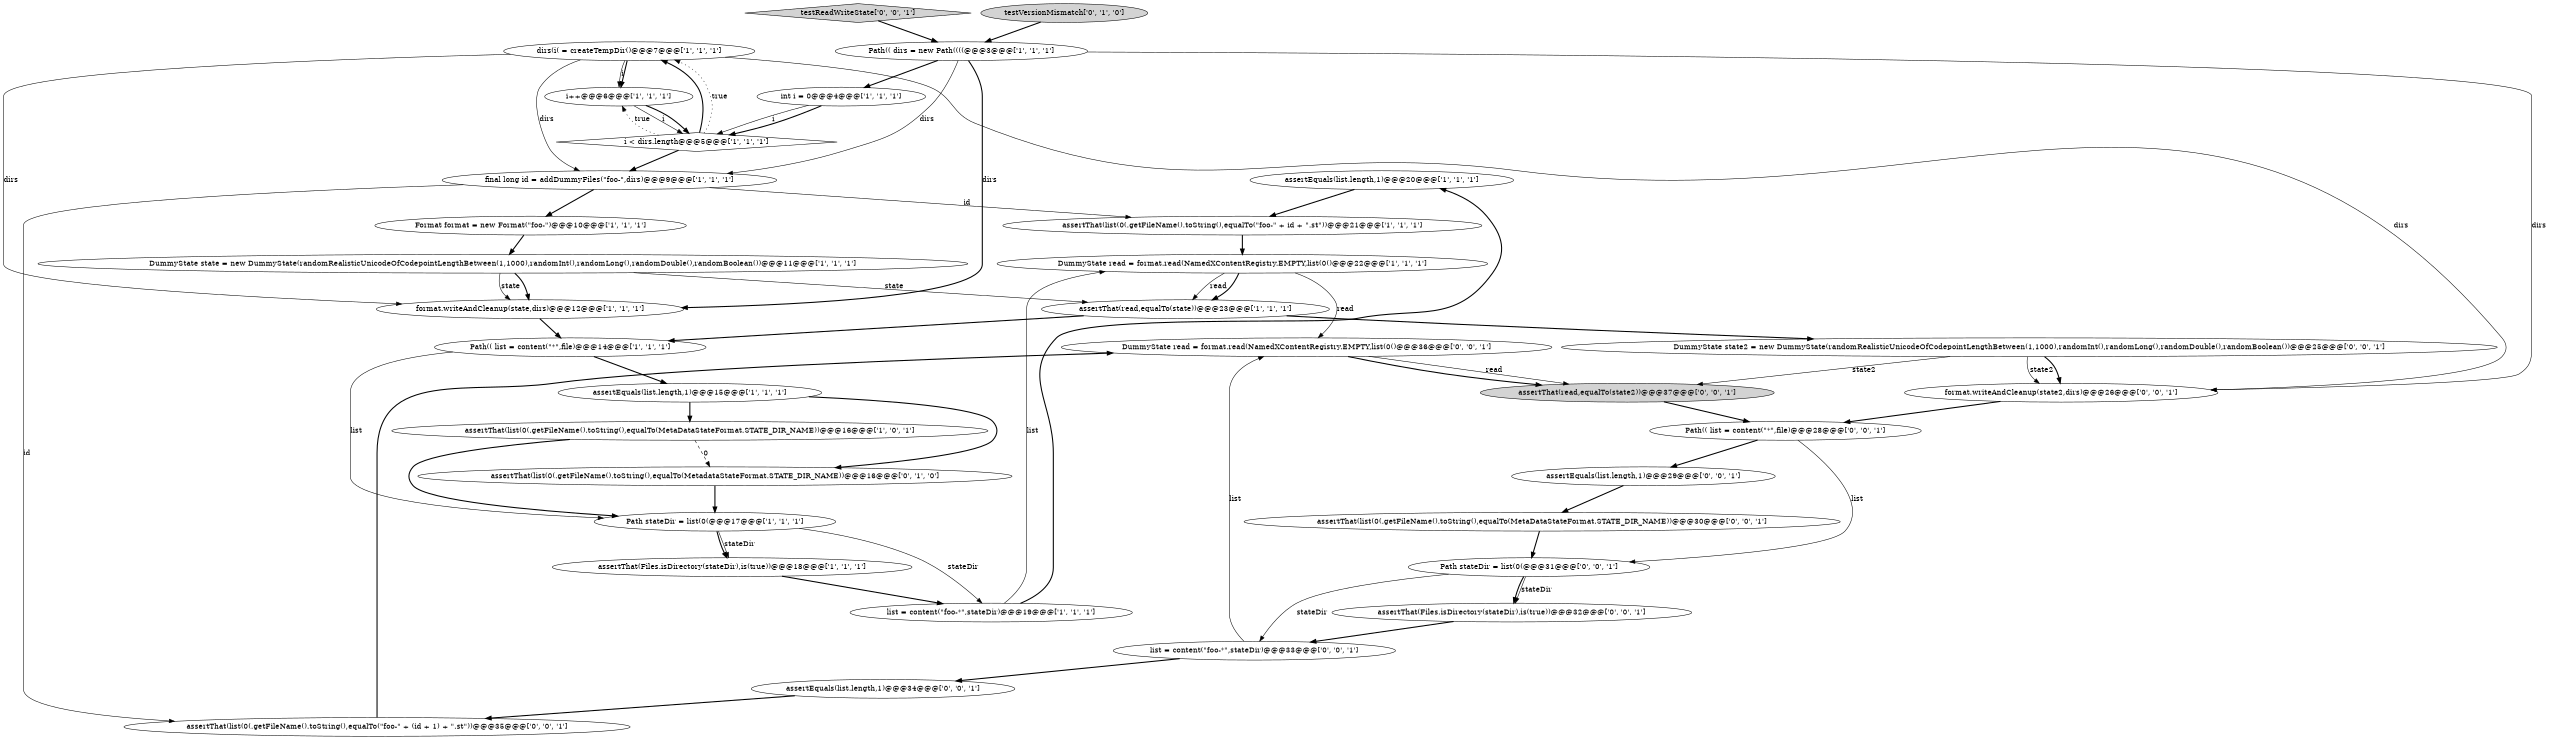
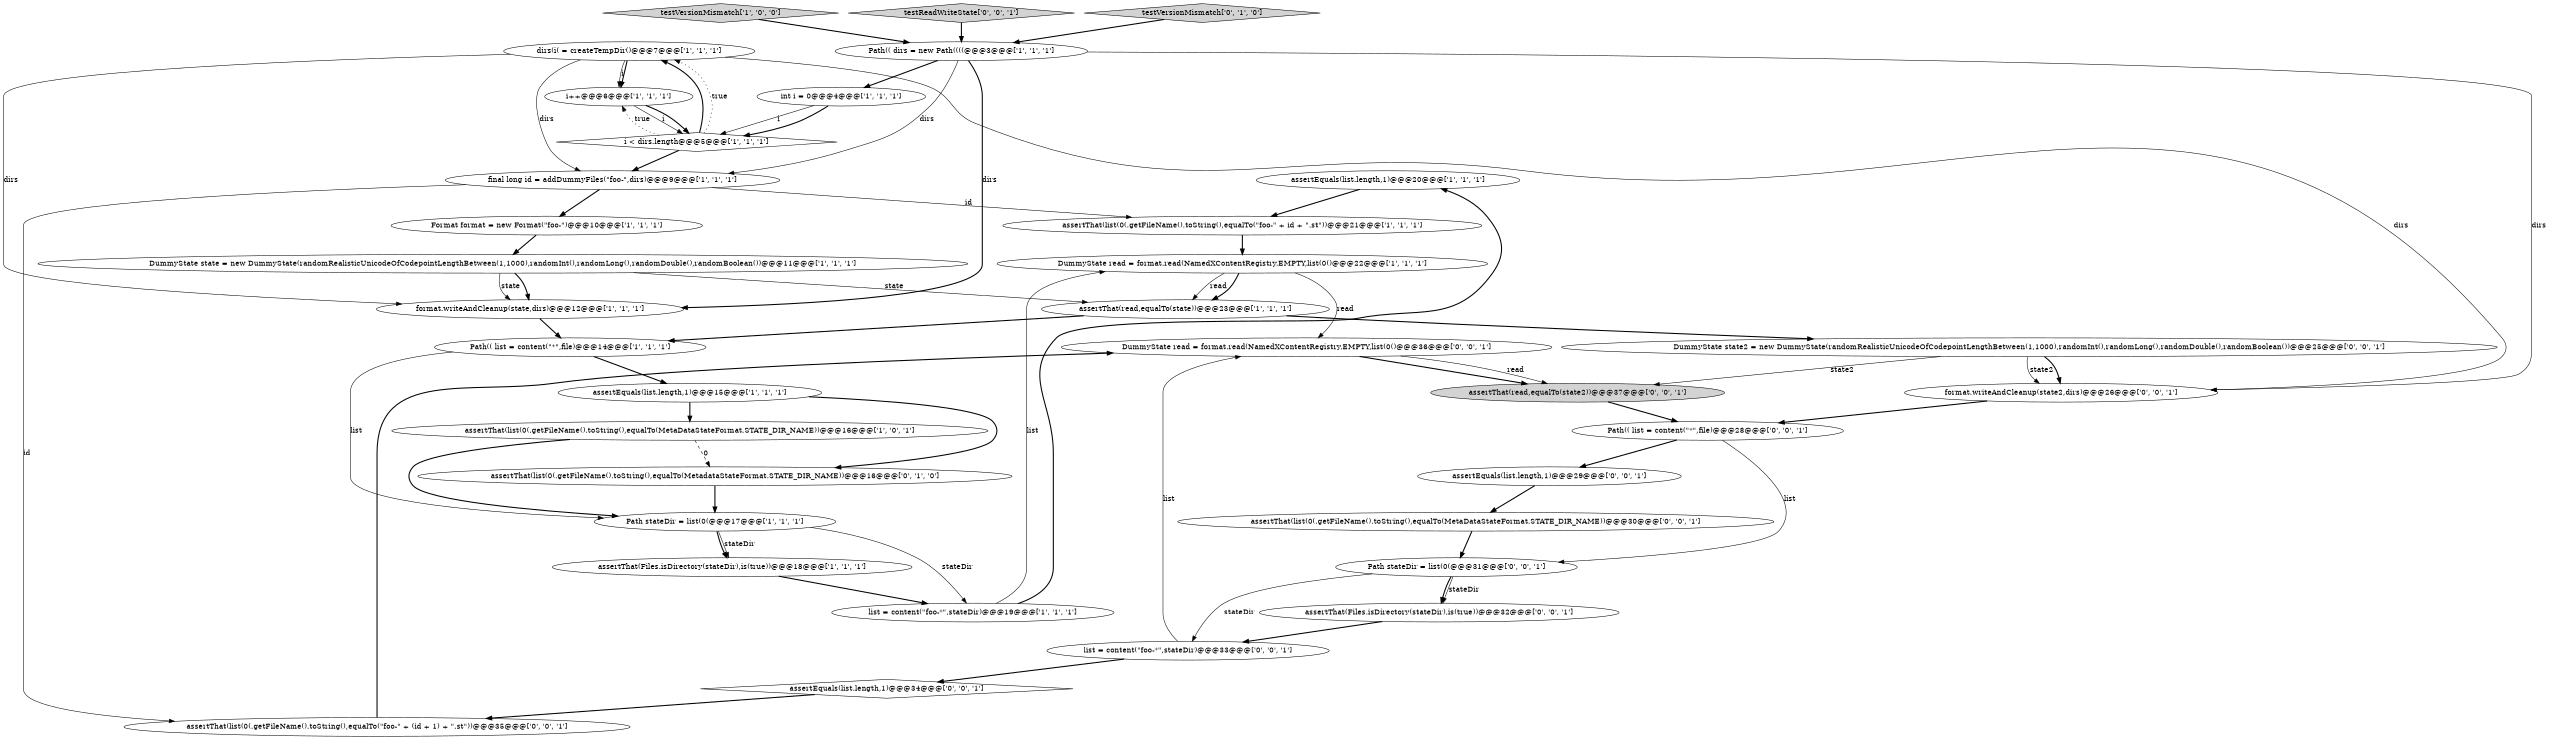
none -> (721, 13)
(1064, 13) -> (1202, 13)
(883, 689) -> (887, 689)
